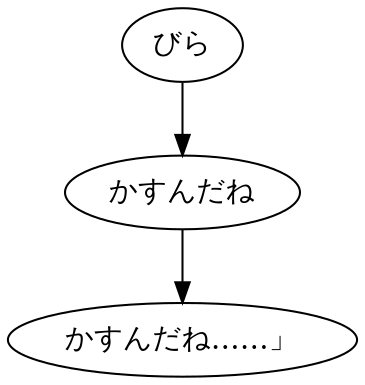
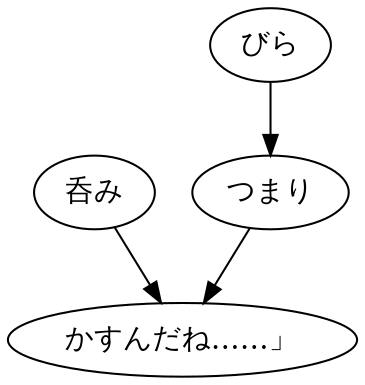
none -> (94, 192)
(182, 192) -> (271, 192)
